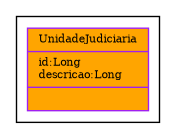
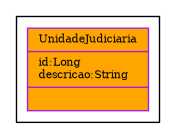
(80, 75) -> (84, 75)
